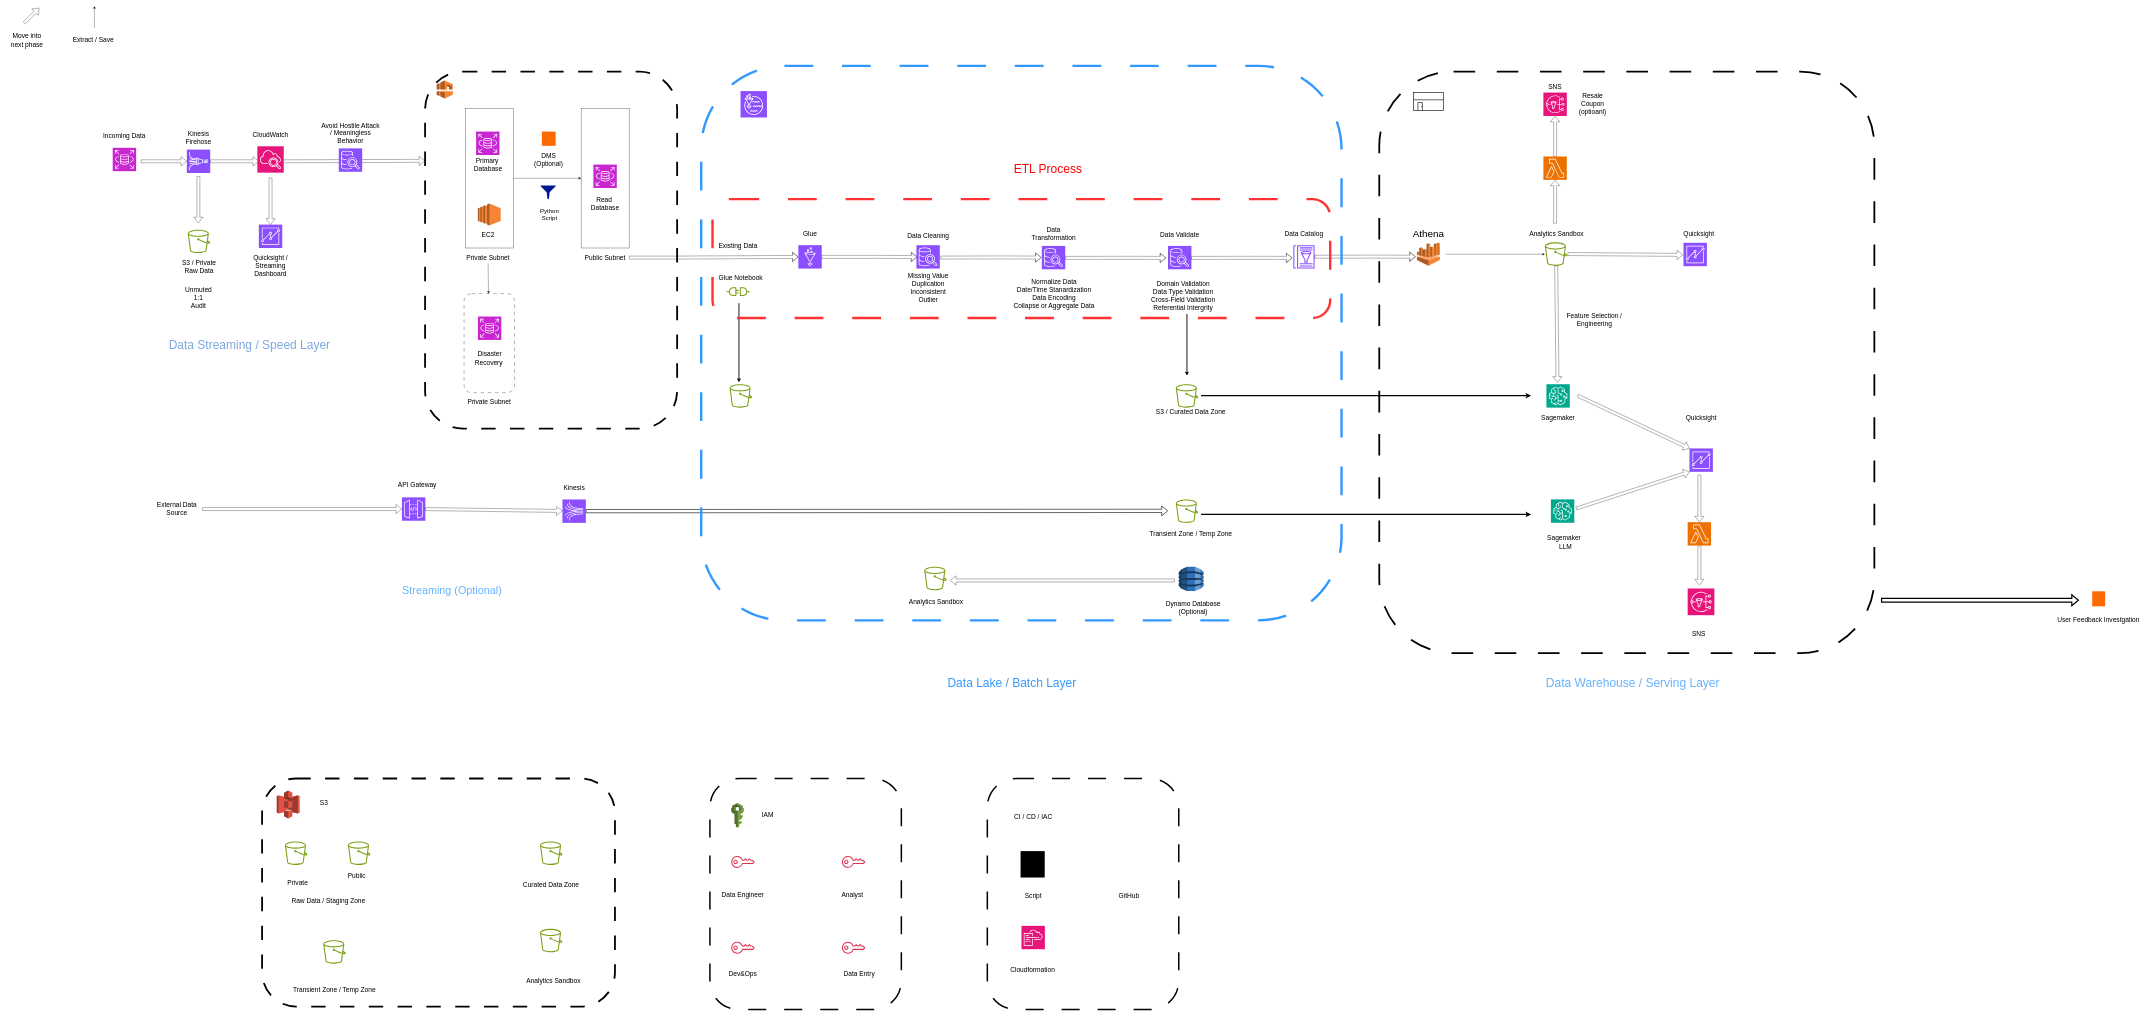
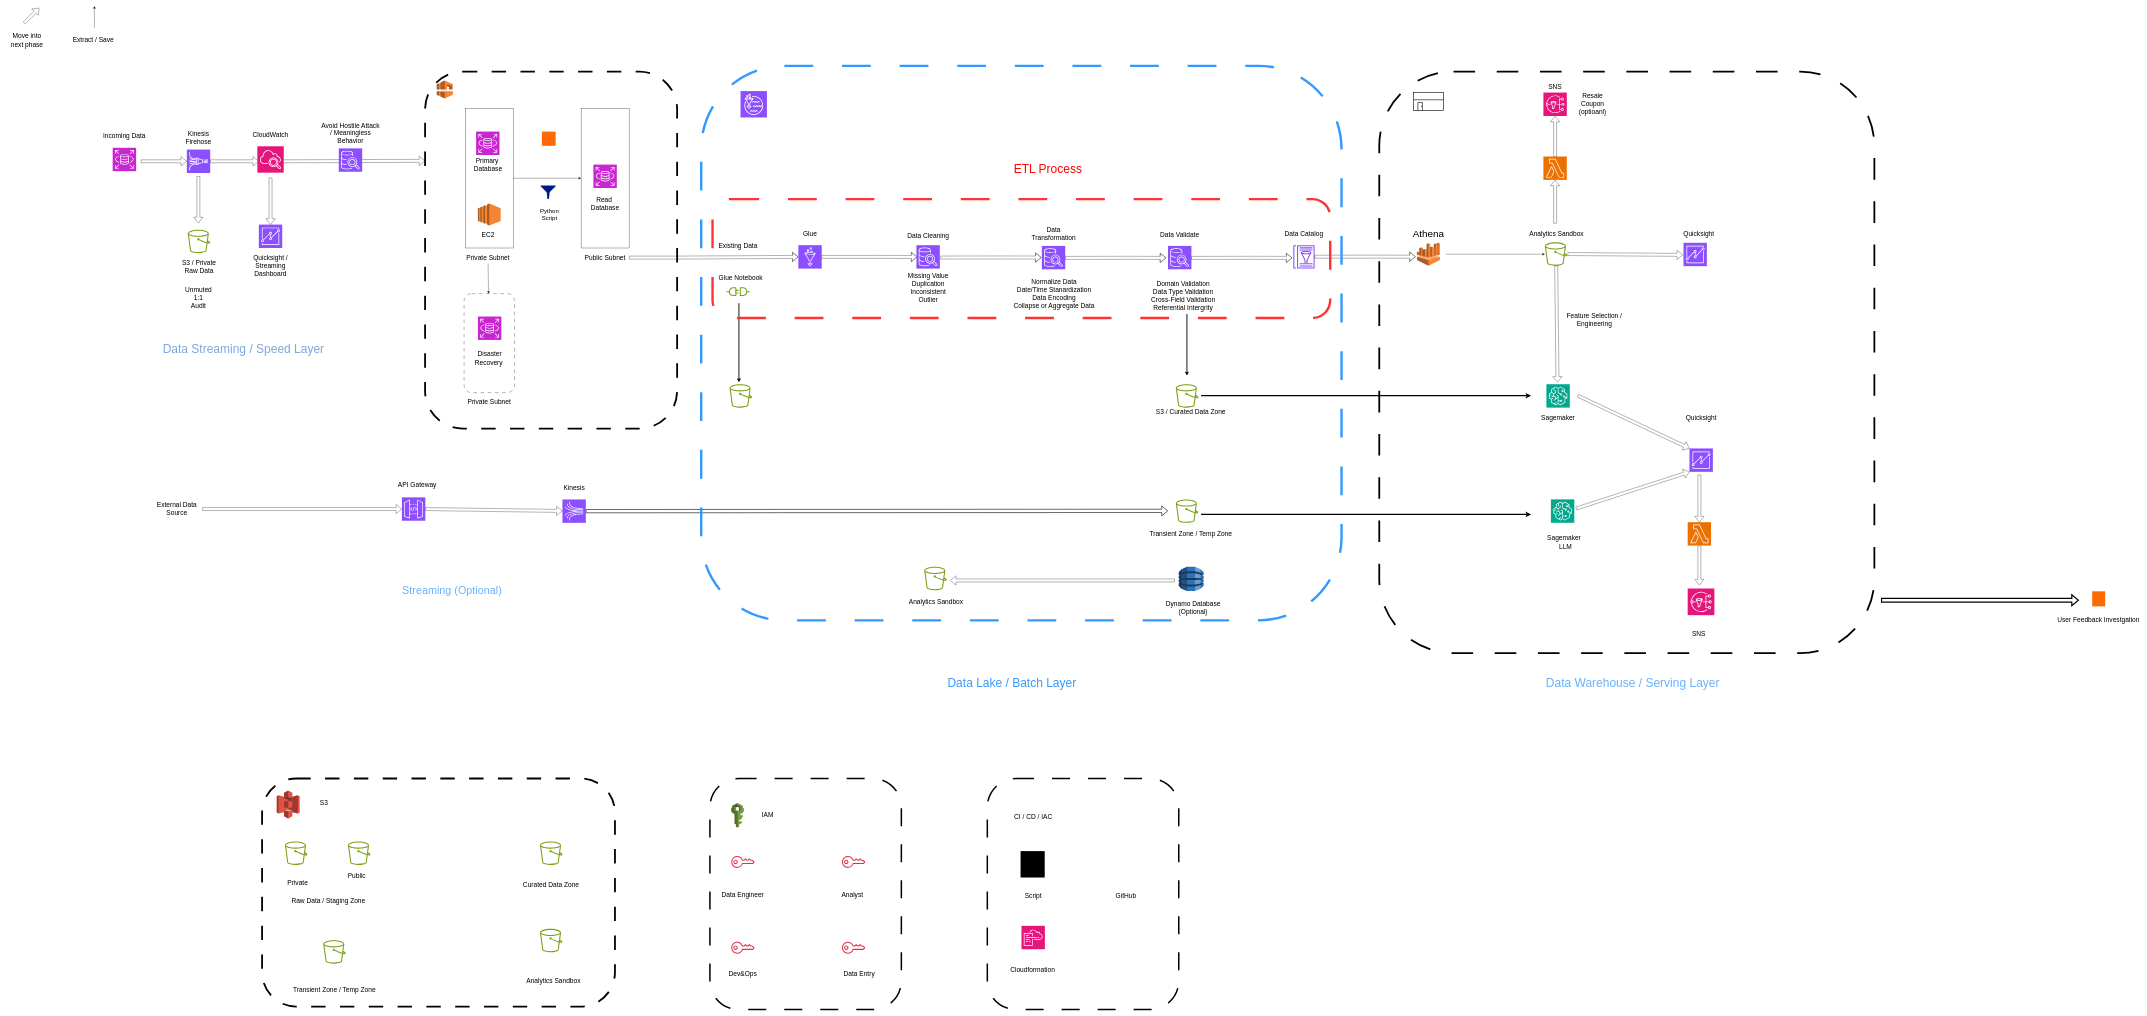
(549, 160) -> none
(249, 345) -> (243, 349)
(1129, 896) -> (1126, 896)
